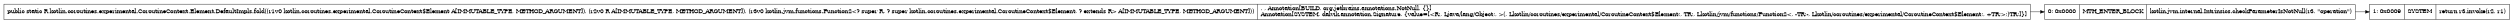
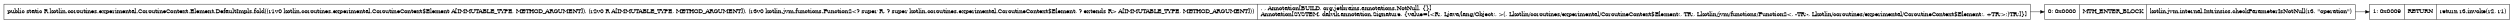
(2420, 12) -> (2420, 12)
